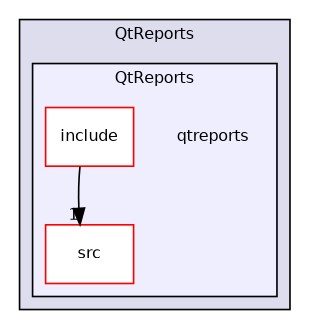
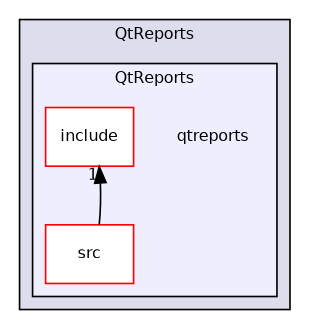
(79, 187) -> (100, 204)
